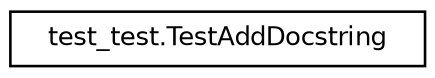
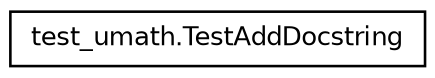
(218, 39) -> (218, 39)
